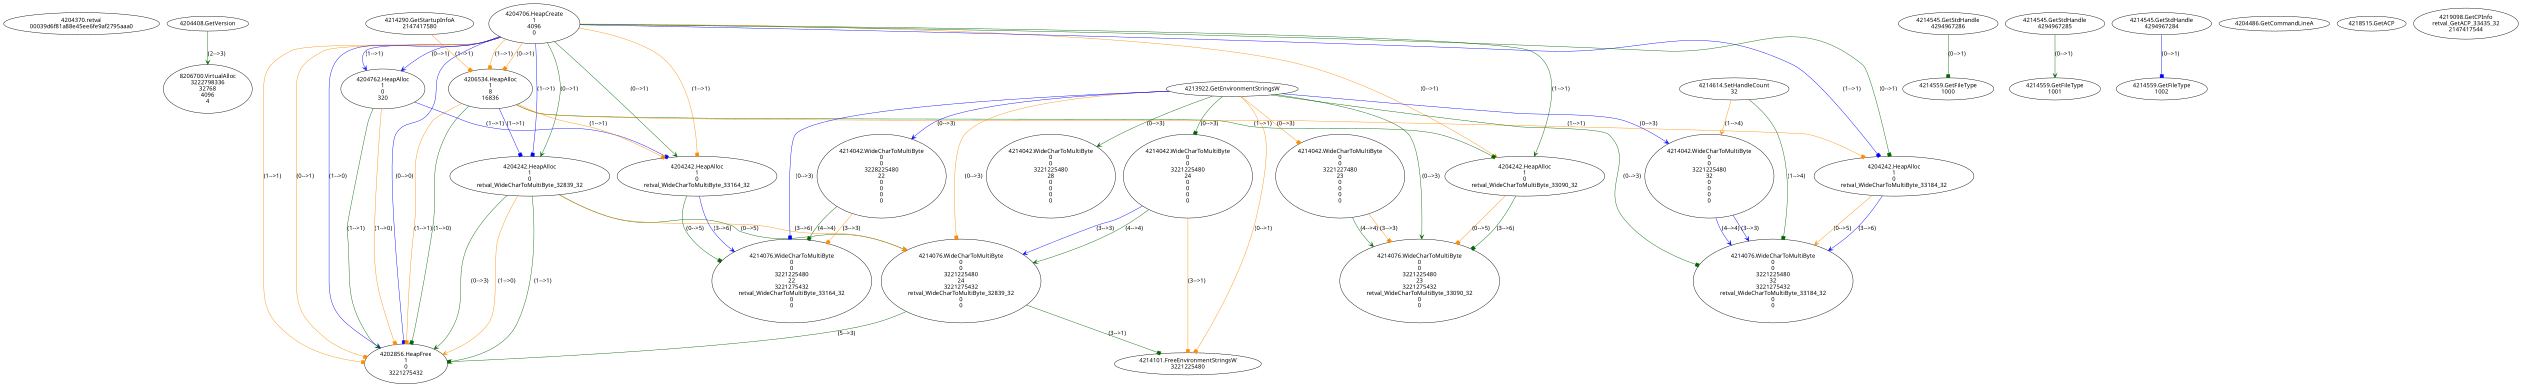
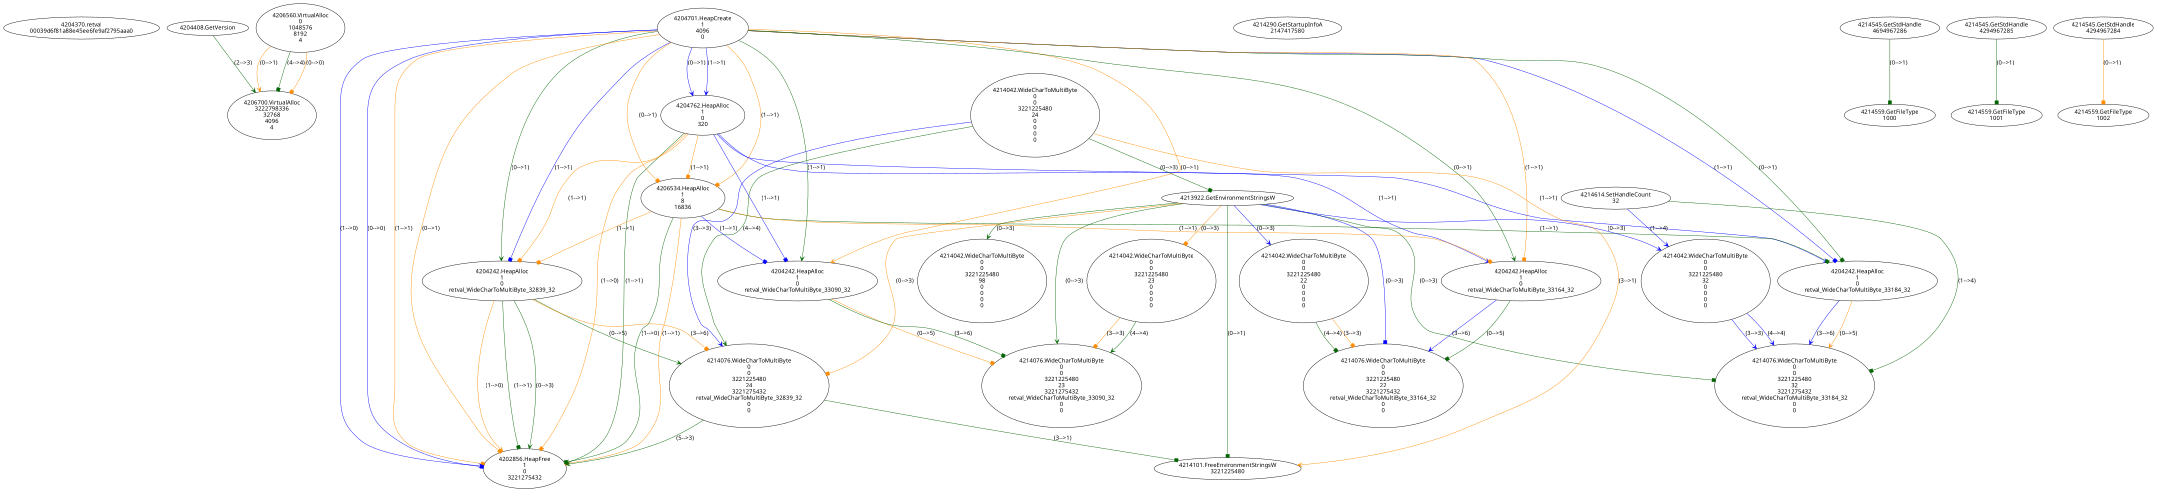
(534, 24) -> (703, 28)
(1948, 24) -> (1890, 28)
(2274, 24) -> none
(2372, 24) -> none
(2466, 24) -> none
none -> (301, 28)
(450, 51) -> (693, 155)
(2055, 54) -> (1997, 70)
(2162, 54) -> (2103, 70)
(208, 89) -> (272, 115)
(1207, 112) -> (1148, 164)
(1727, 116) -> (1644, 224)
(1291, 121) -> (1273, 225)
(1250, 126) -> (731, 240)
(540, 130) -> (1046, 173)
(510, 133) -> (596, 235)
none -> (584, 165)
(882, 176) -> (1304, 281)
(1051, 176) -> (982, 281)
none -> (1328, 176)
(1340, 176) -> (1151, 281)
none -> (745, 190)
(1254, 225) -> (1228, 329)
(1188, 283) -> (1542, 210)
